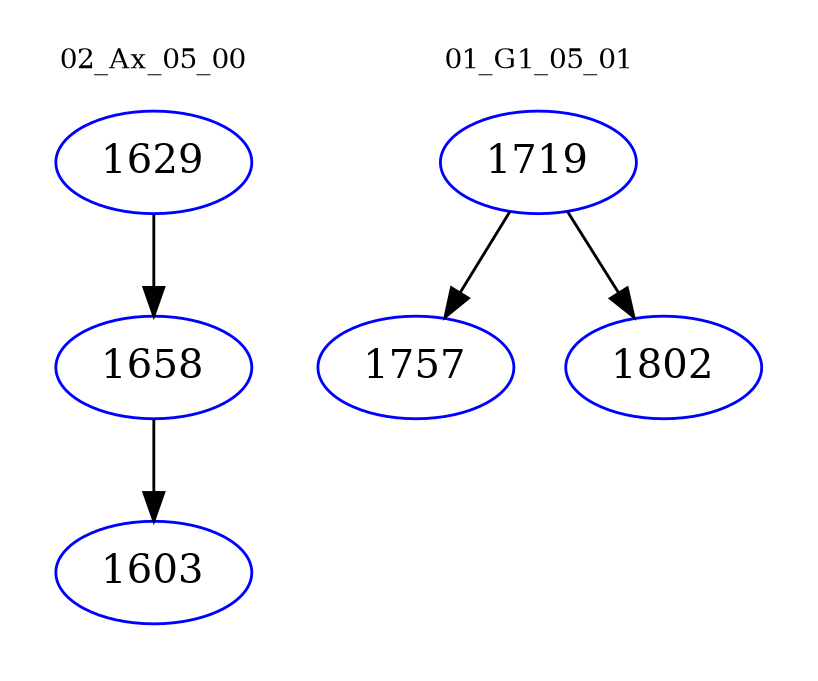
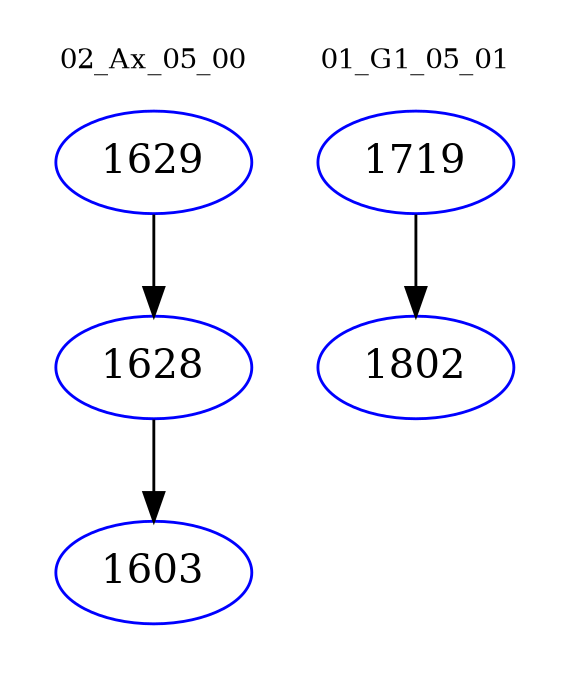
(154, 367) -> (154, 367)
(416, 367) -> none
